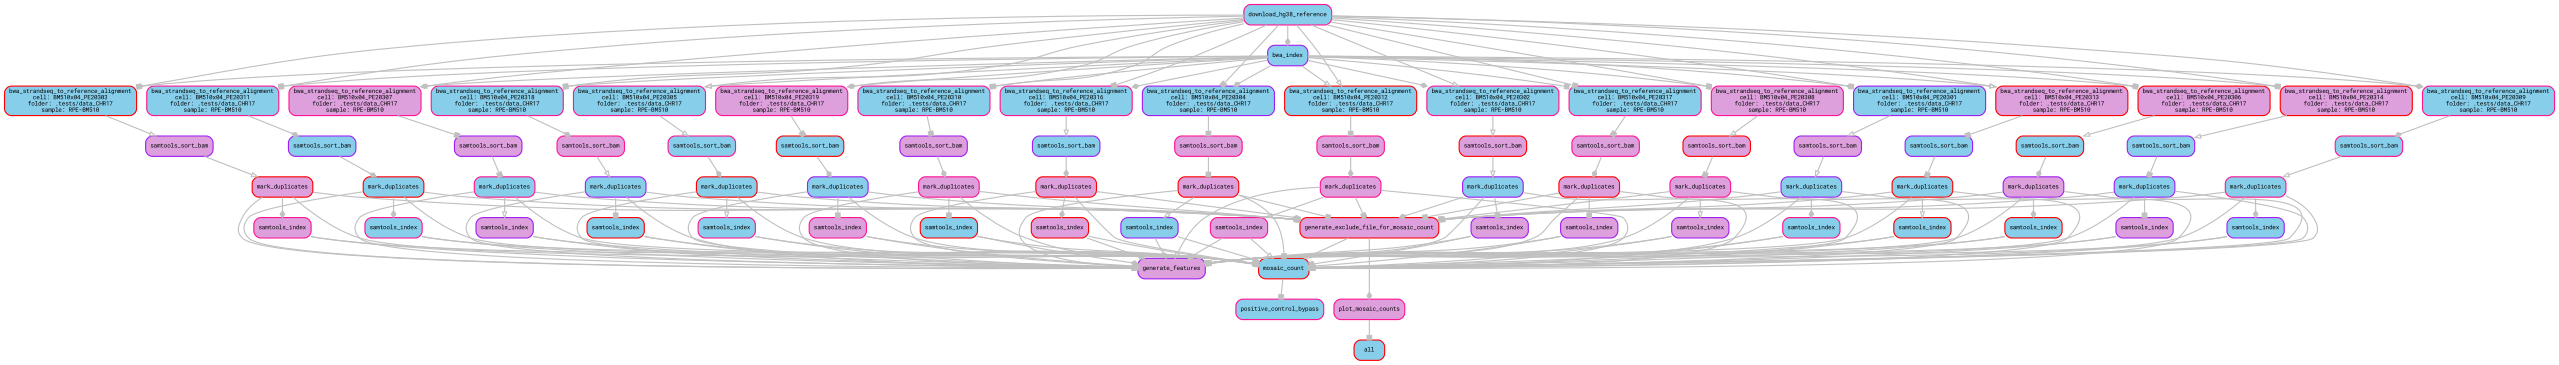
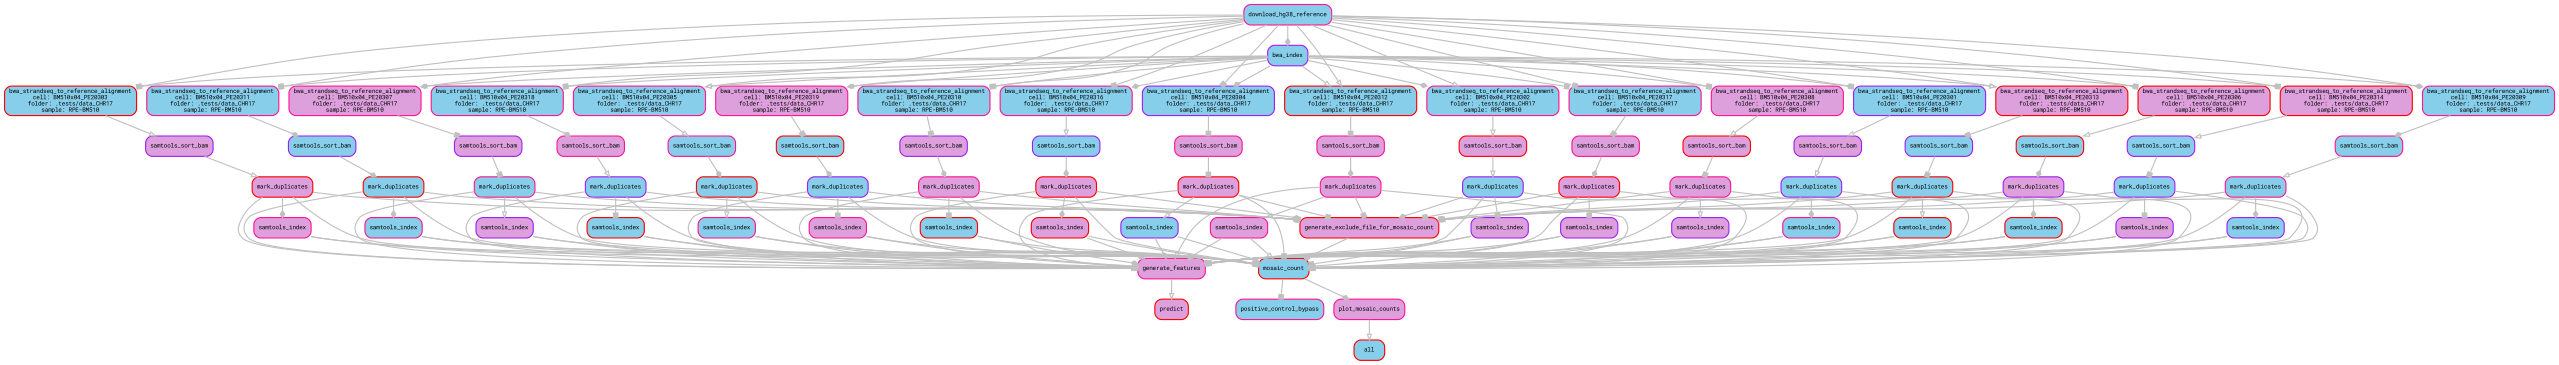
(1329, 247) -> (1329, 247)
(1172, 269) -> (1172, 269)
(1369, 272) -> (1323, 288)
none -> (1172, 309)
(1369, 327) -> (1369, 327)
